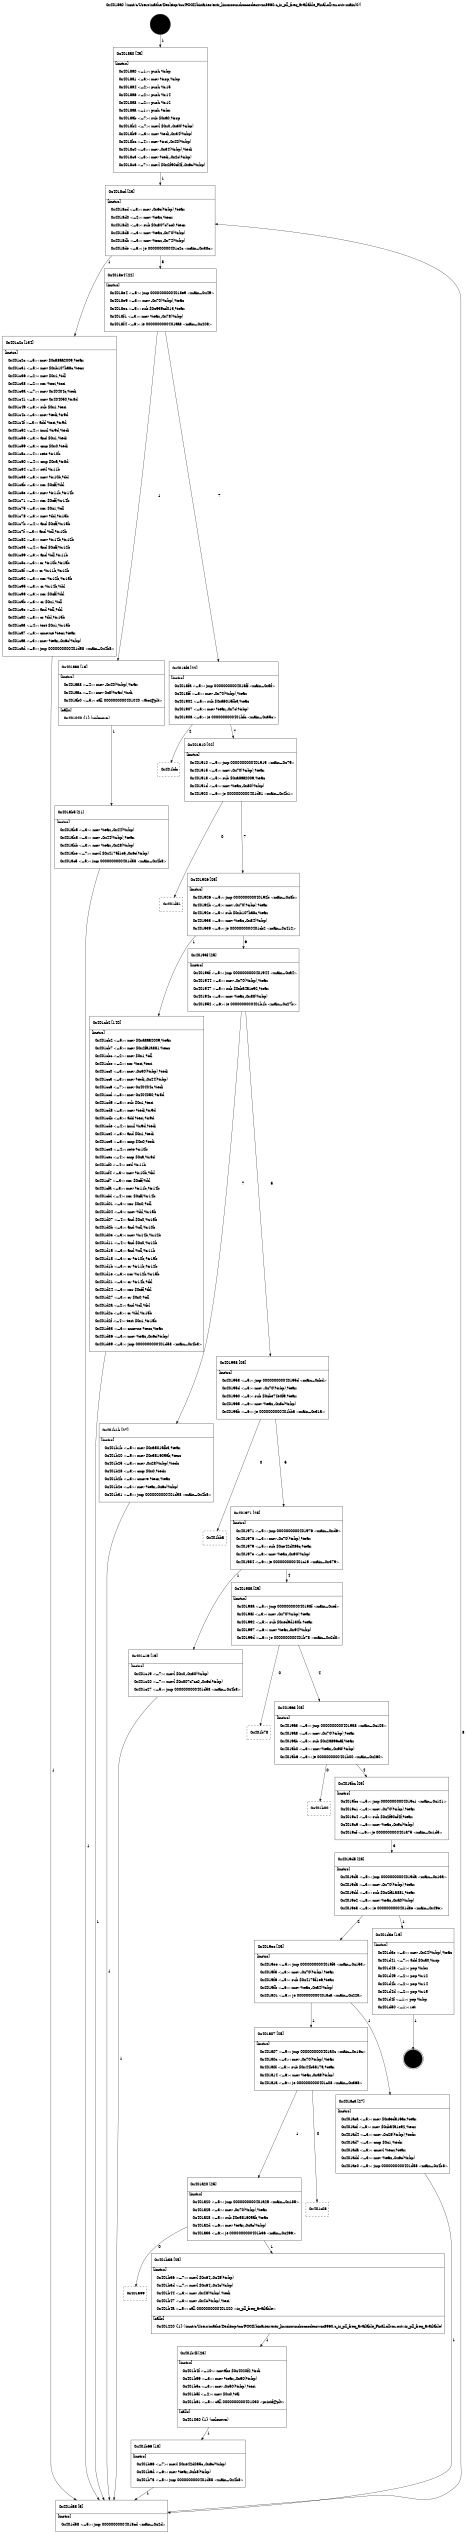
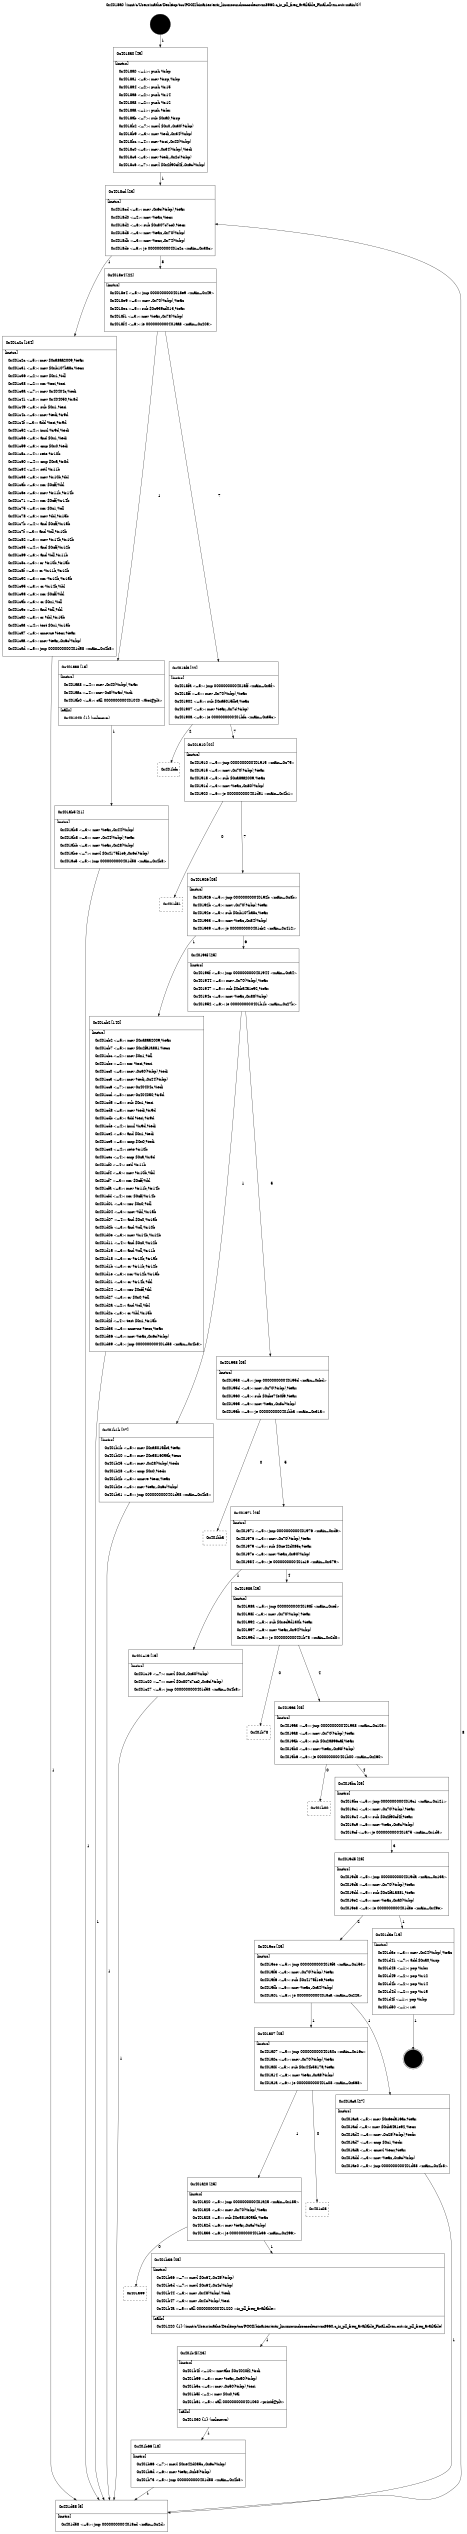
(242, 1184) -> (242, 1184)
